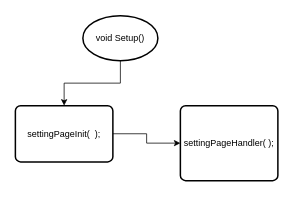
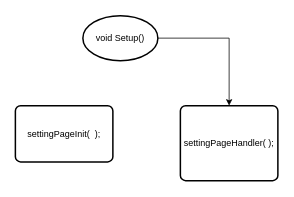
(120, 73) -> (228, 38)
(134, 134) -> none
